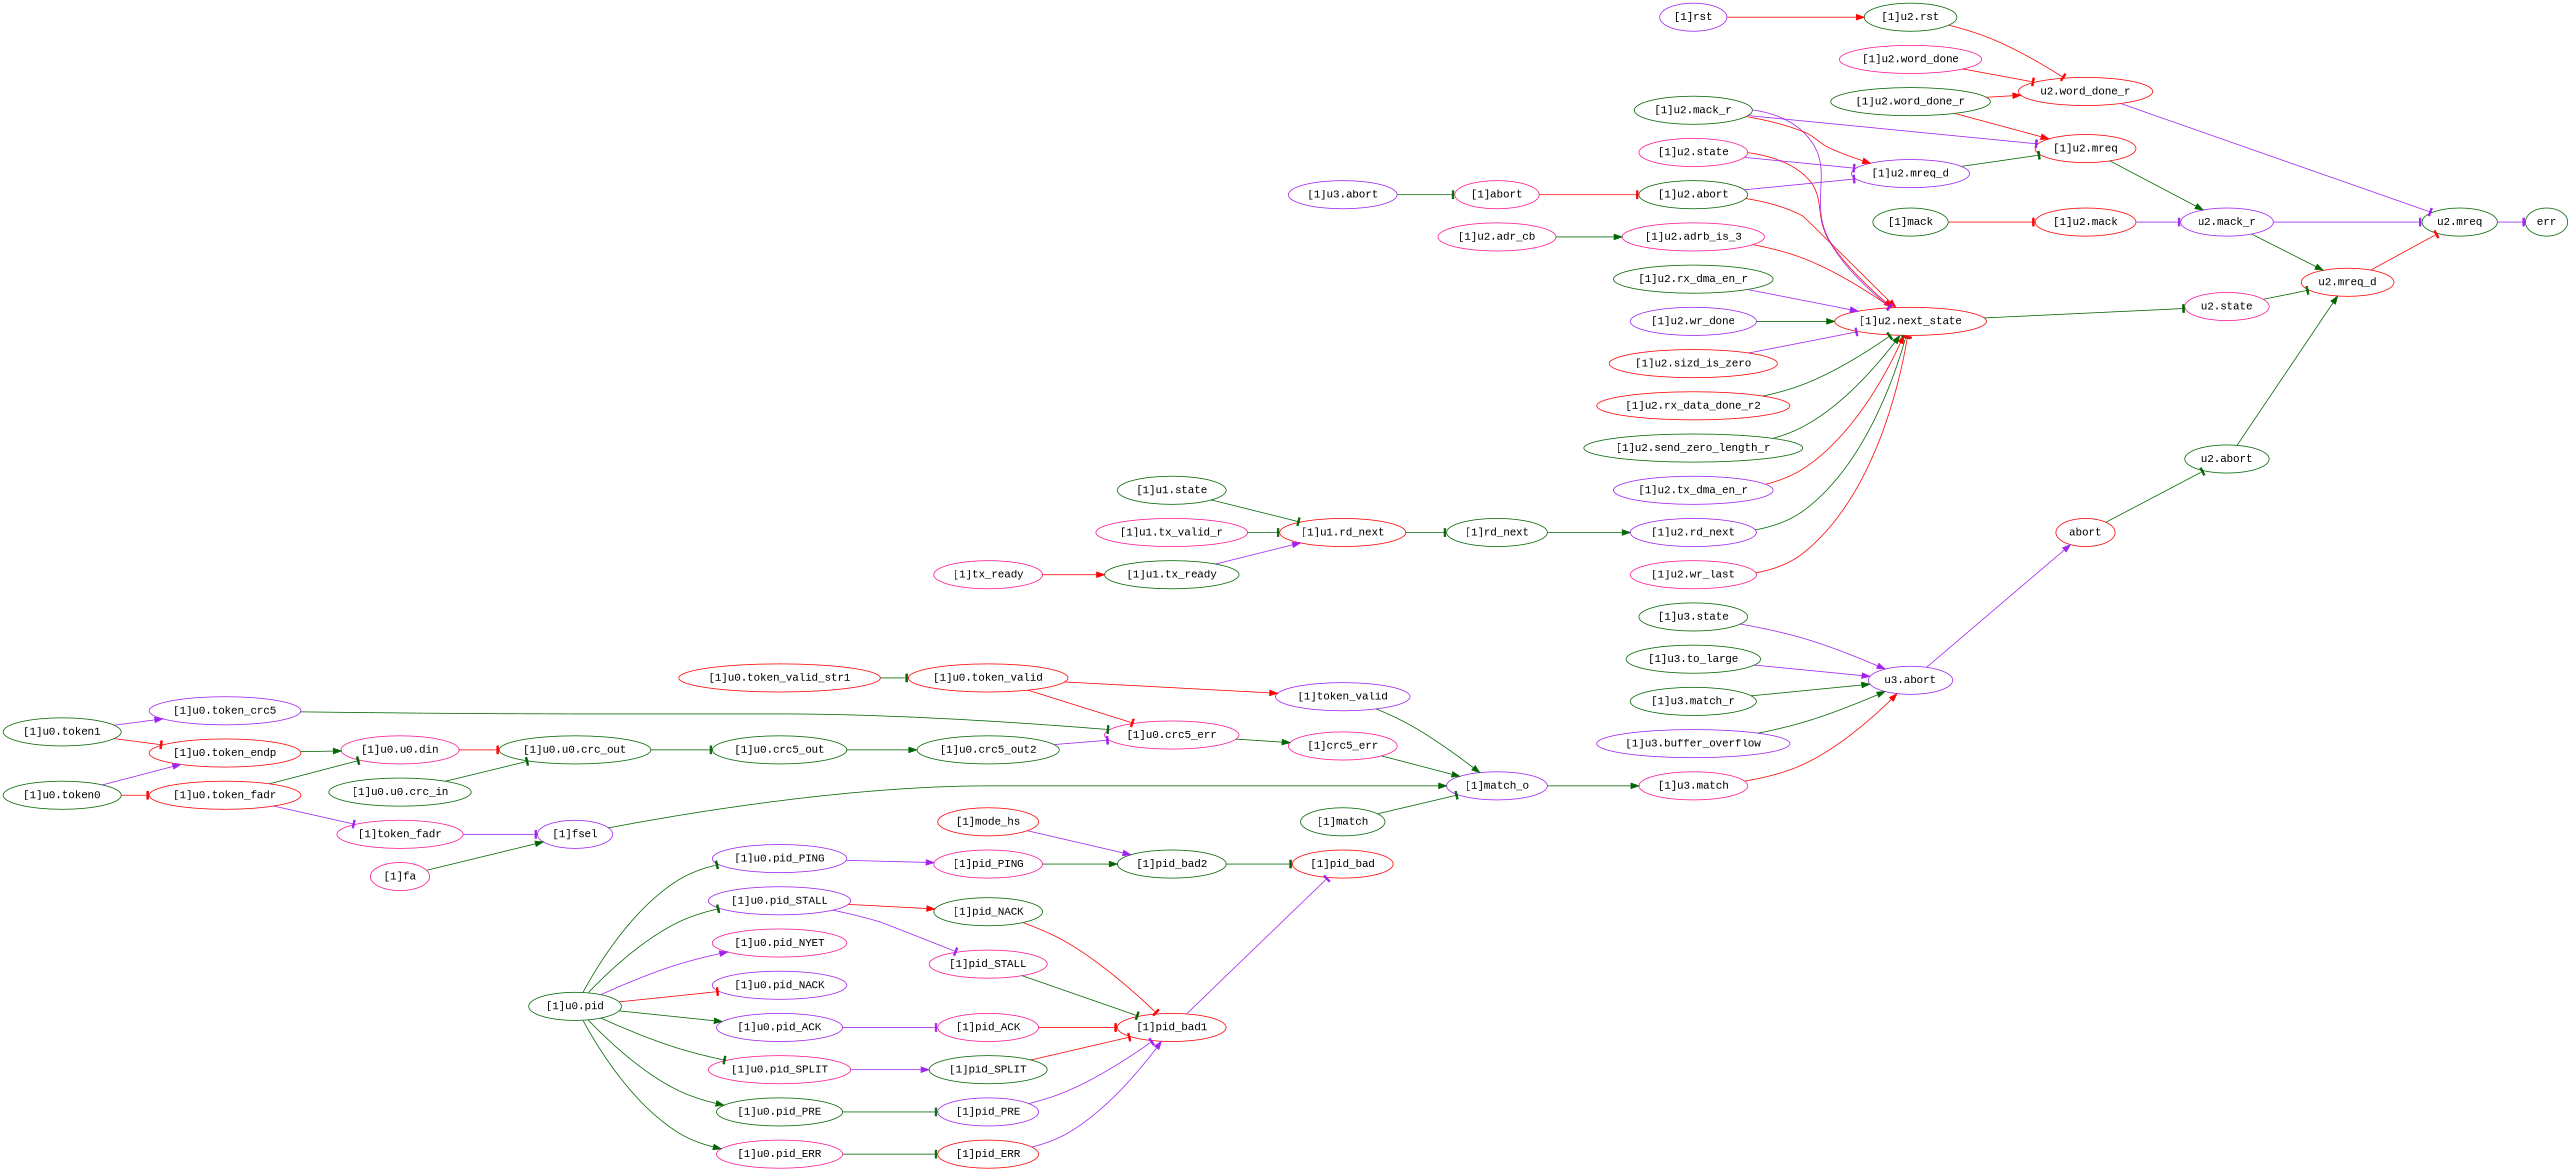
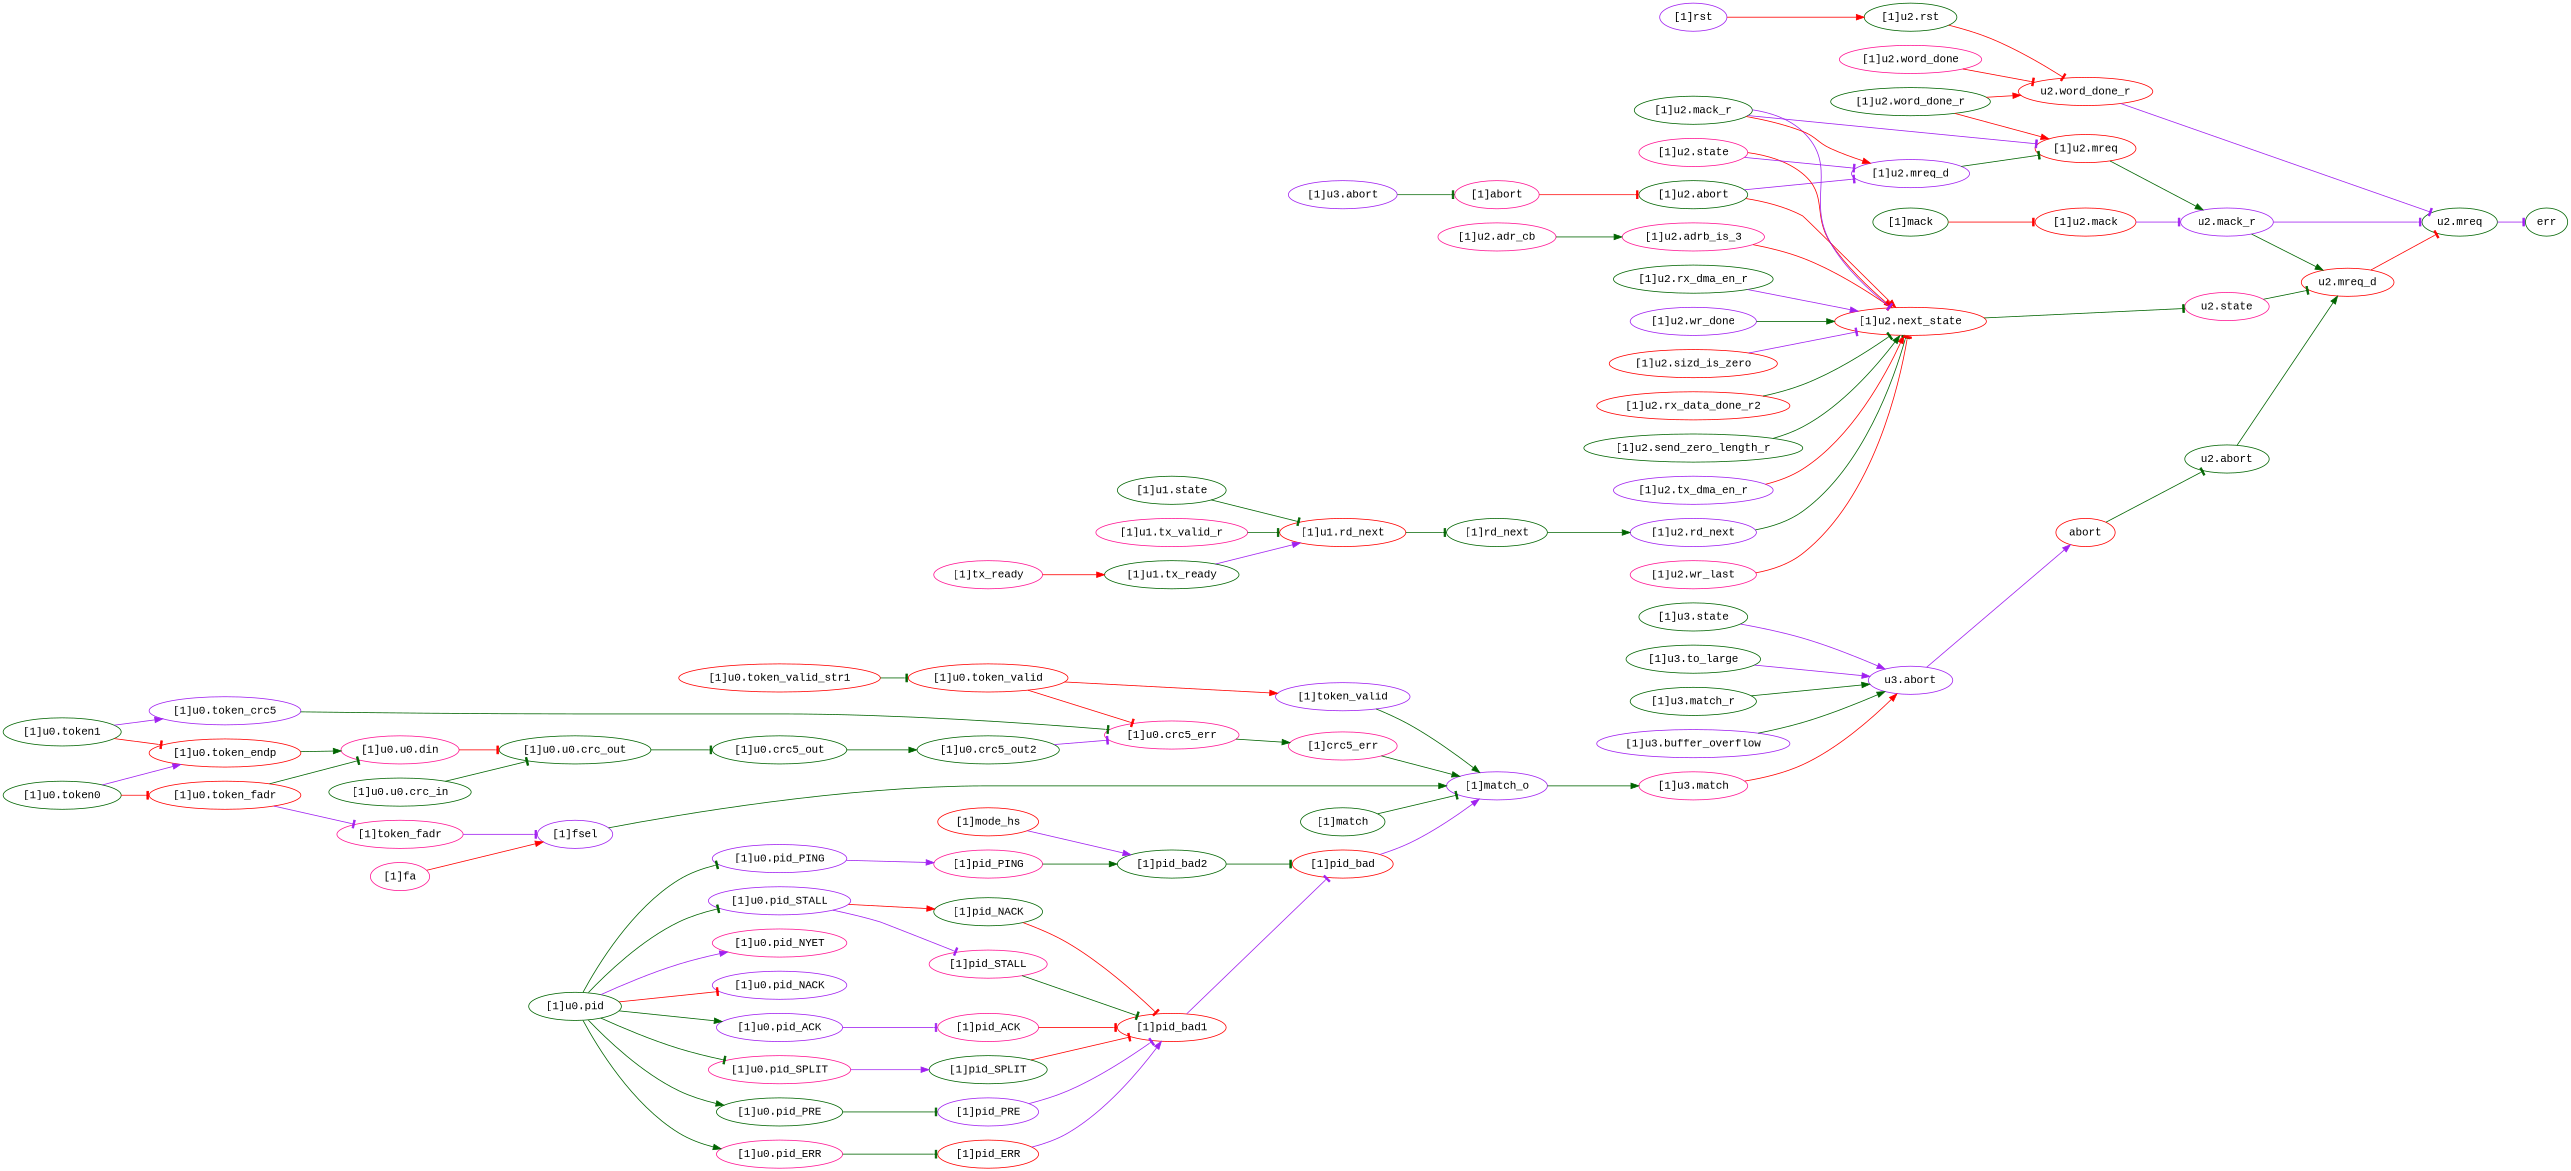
none -> (1428, 833)
(481, 857) -> (481, 857)
